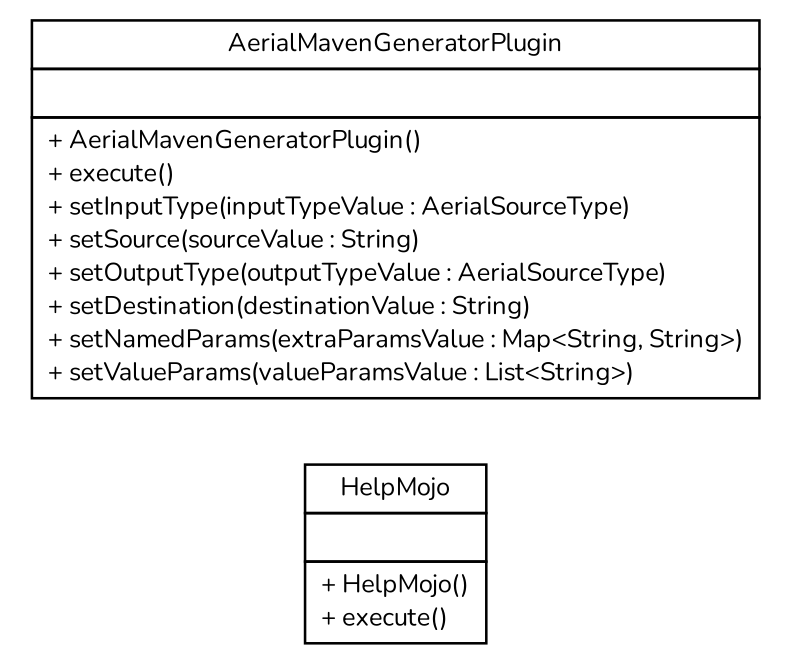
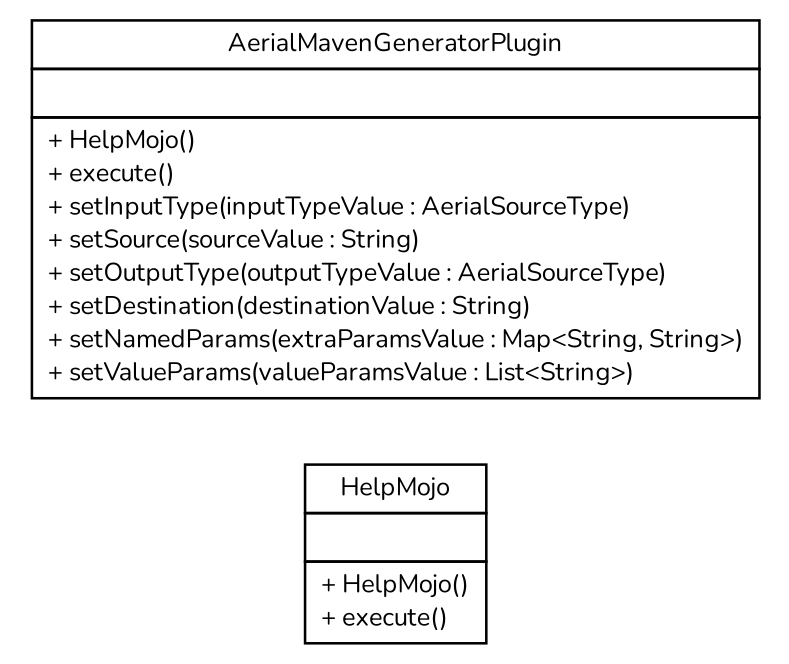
(235, 140) -> (123, 140)
